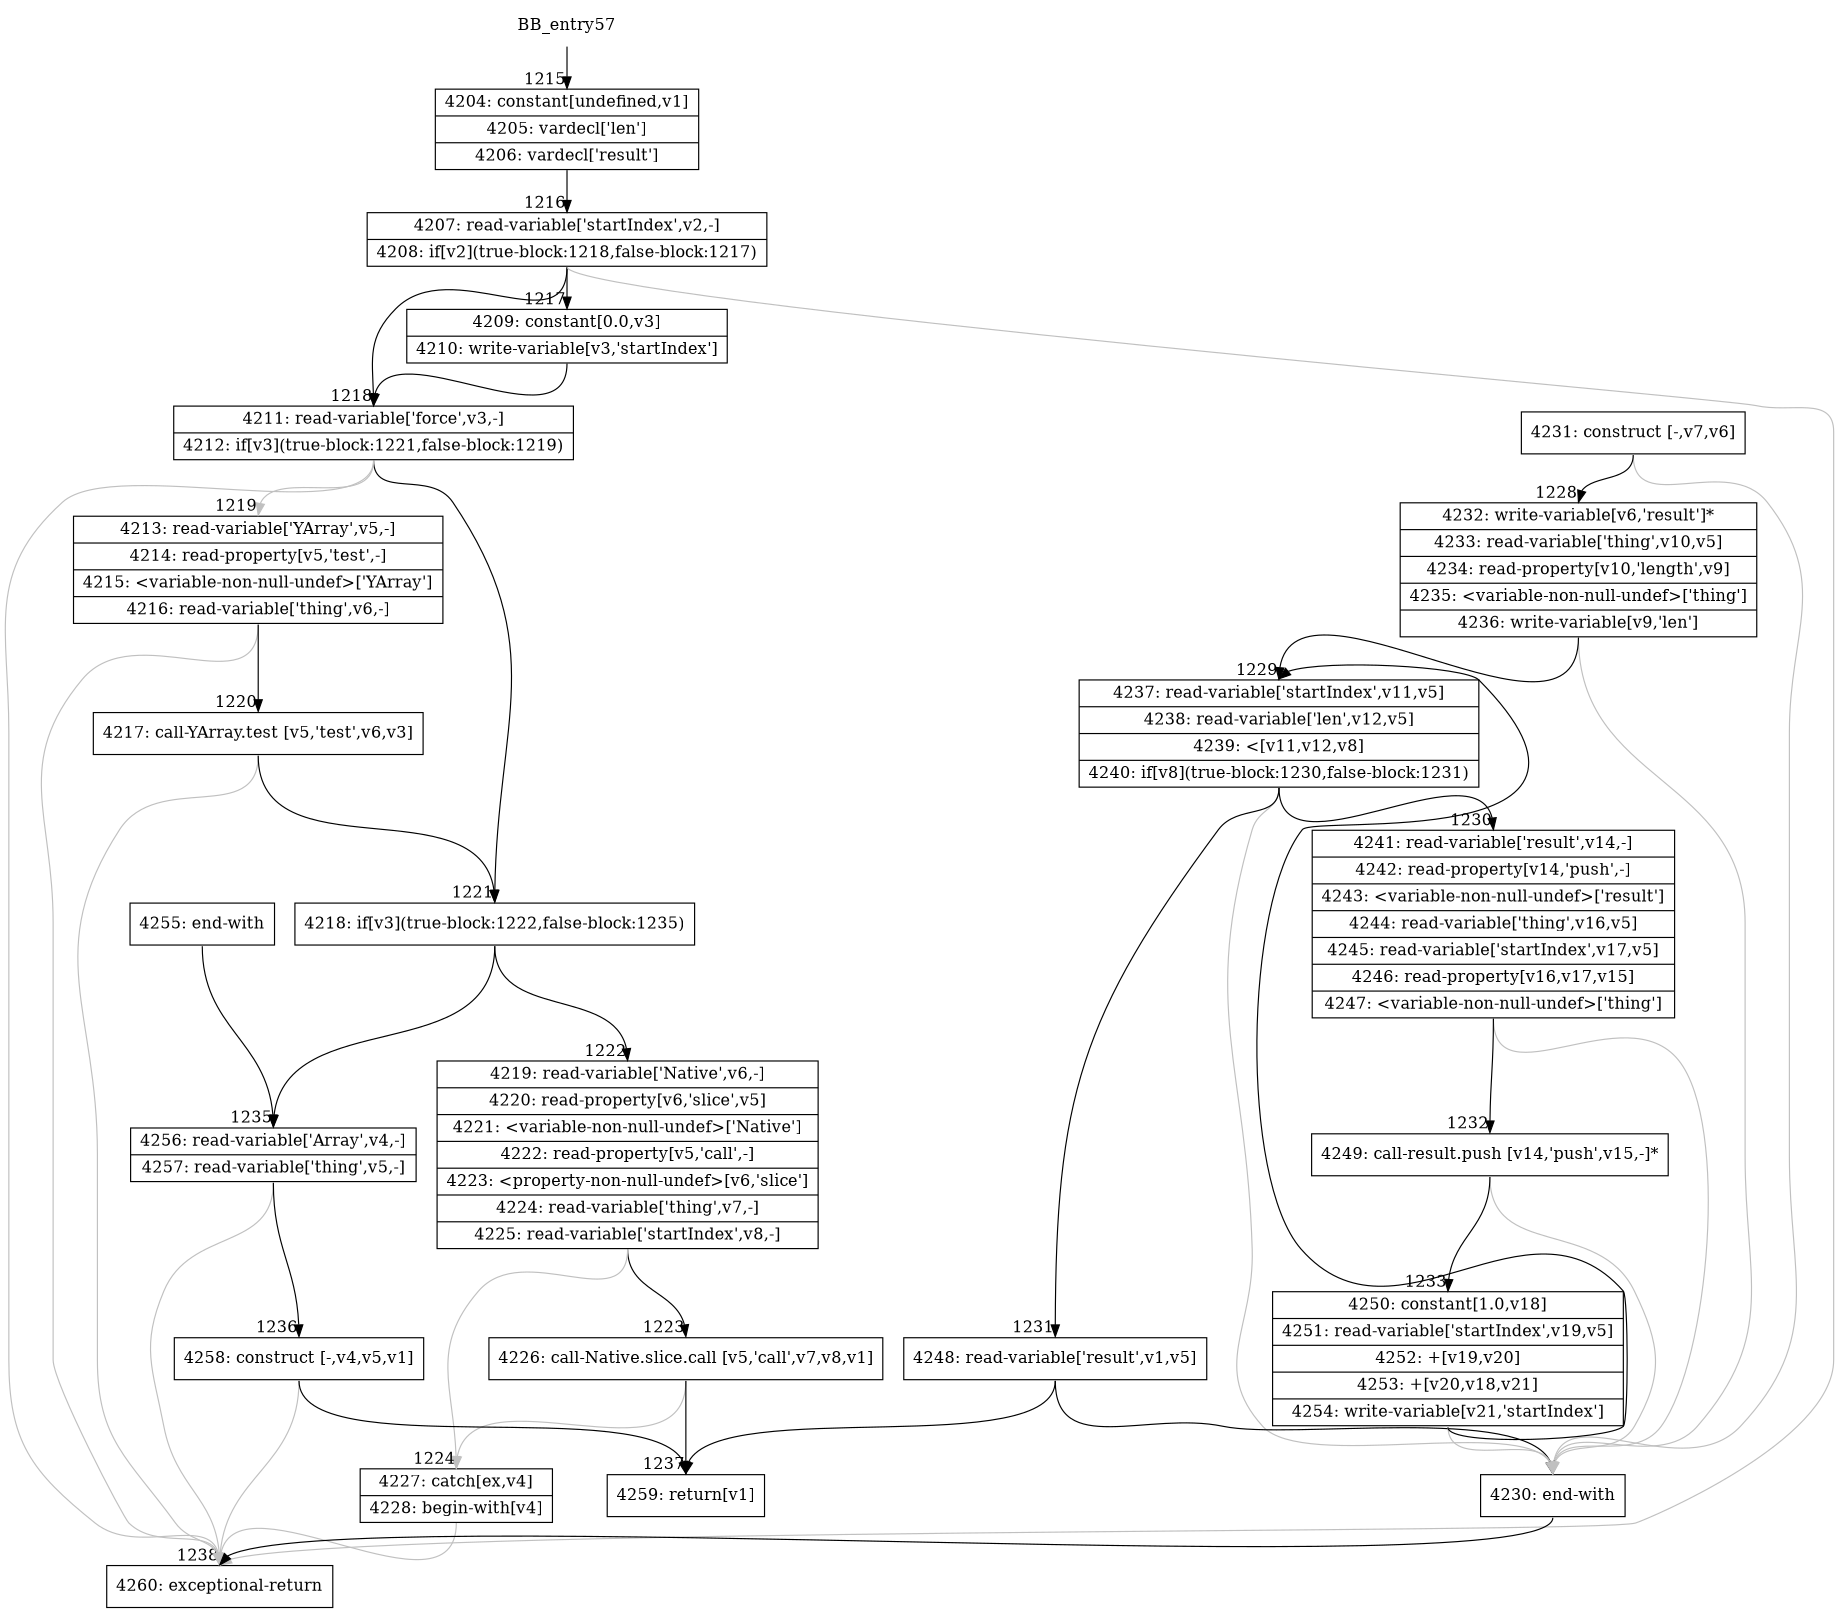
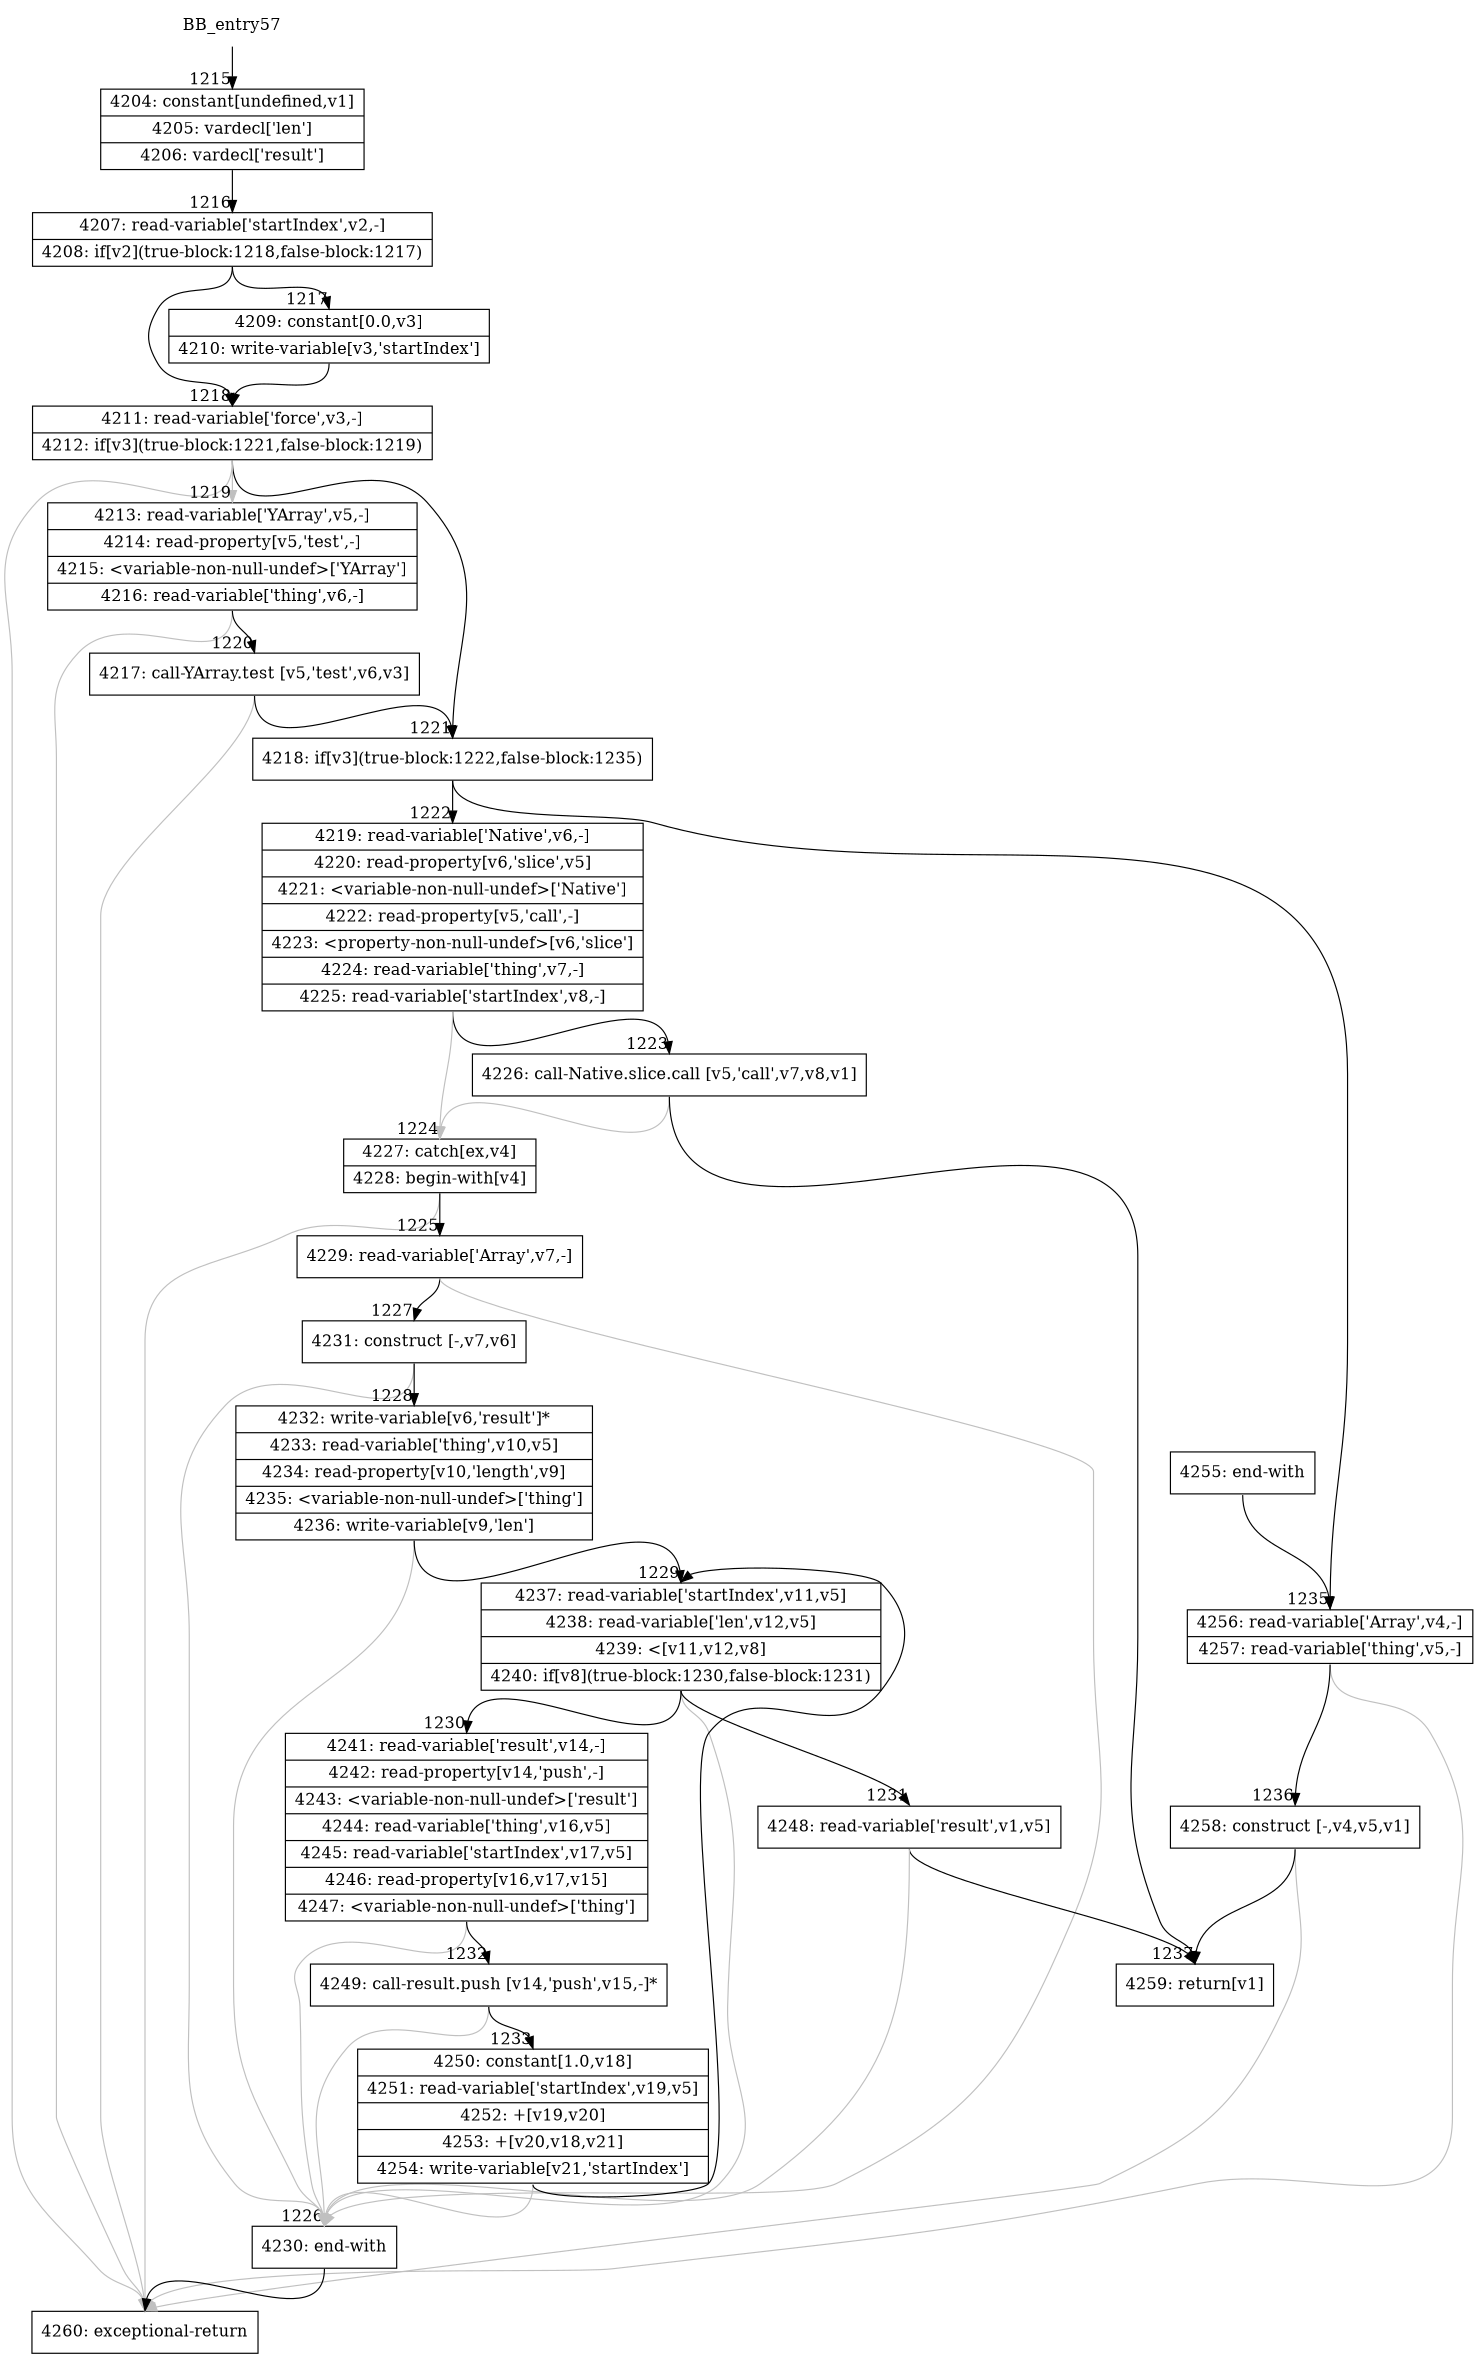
(1834, 1087) -> none
none -> (440, 1257)
(1293, 1430) -> (770, 2176)
